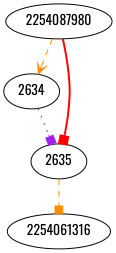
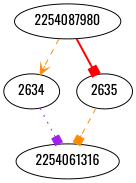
(43, 122) -> (47, 122)
